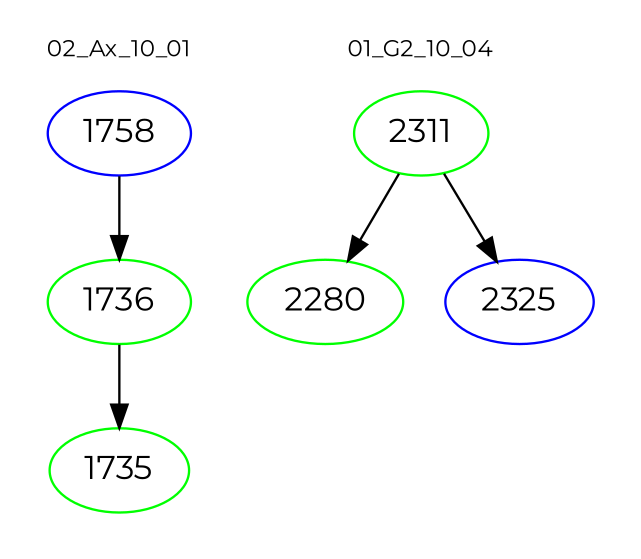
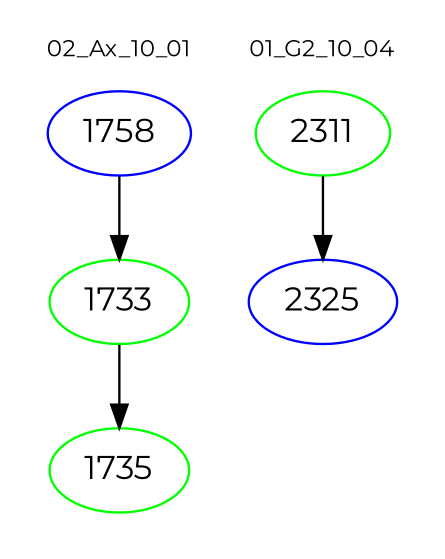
(119, 302) -> (119, 302)
(325, 302) -> none
